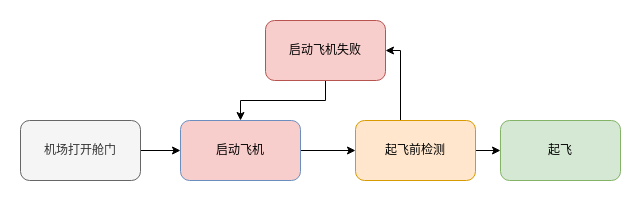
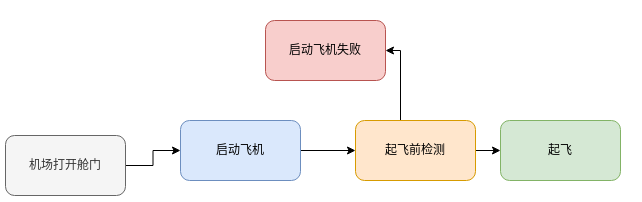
(287, 101) -> none
(81, 151) -> (66, 166)
(241, 151) -> (241, 151)
